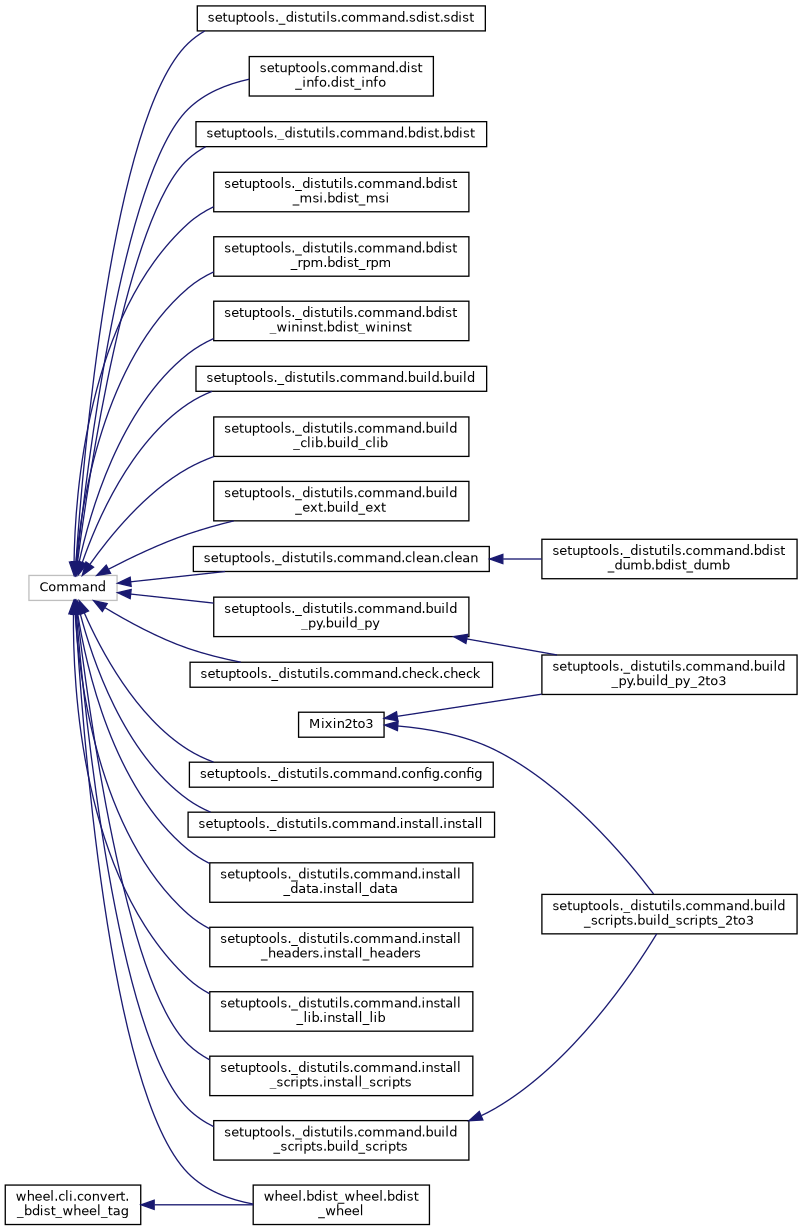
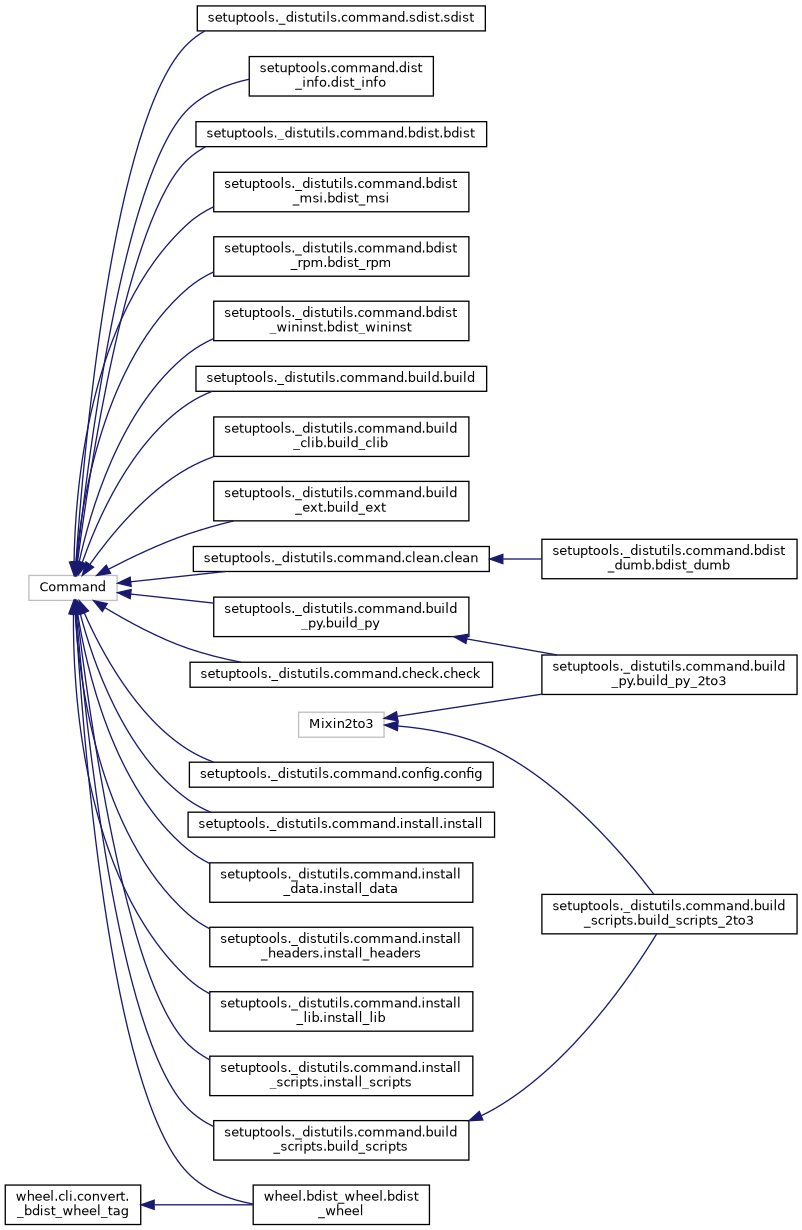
(341, 725) -> (341, 725)
